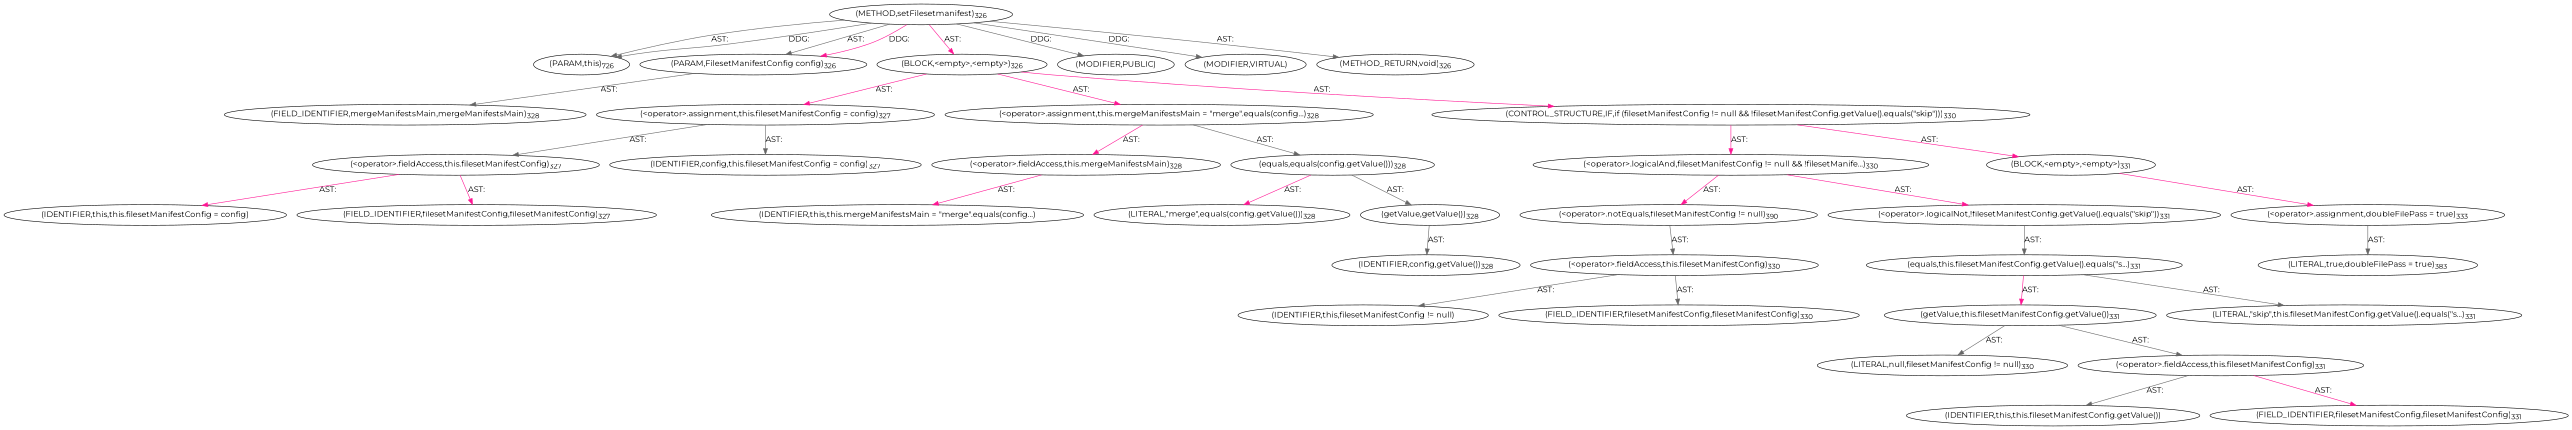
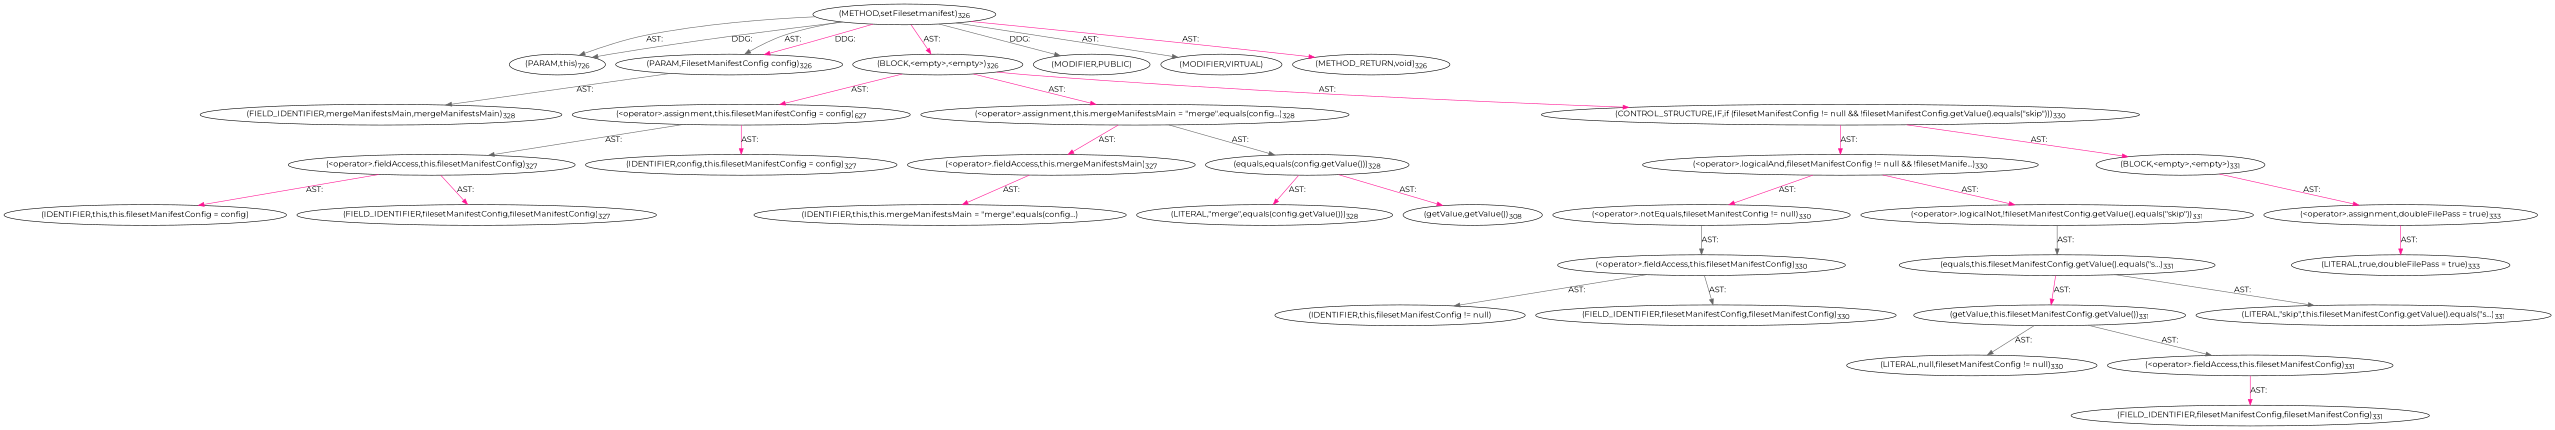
(1162, 38) -> (1140, 39)
(1120, 39) -> (1092, 39)
(885, 114) -> (861, 114)
(765, 137) -> (741, 137)
(1176, 164) -> (1151, 164)
(1379, 189) -> (1388, 189)
(1473, 214) -> (1515, 214)
(1772, 214) -> (1805, 214)
(2368, 237) -> (2401, 237)
(2441, 264) -> (2474, 264)
(1426, 265) -> none
(2053, 416) -> none
